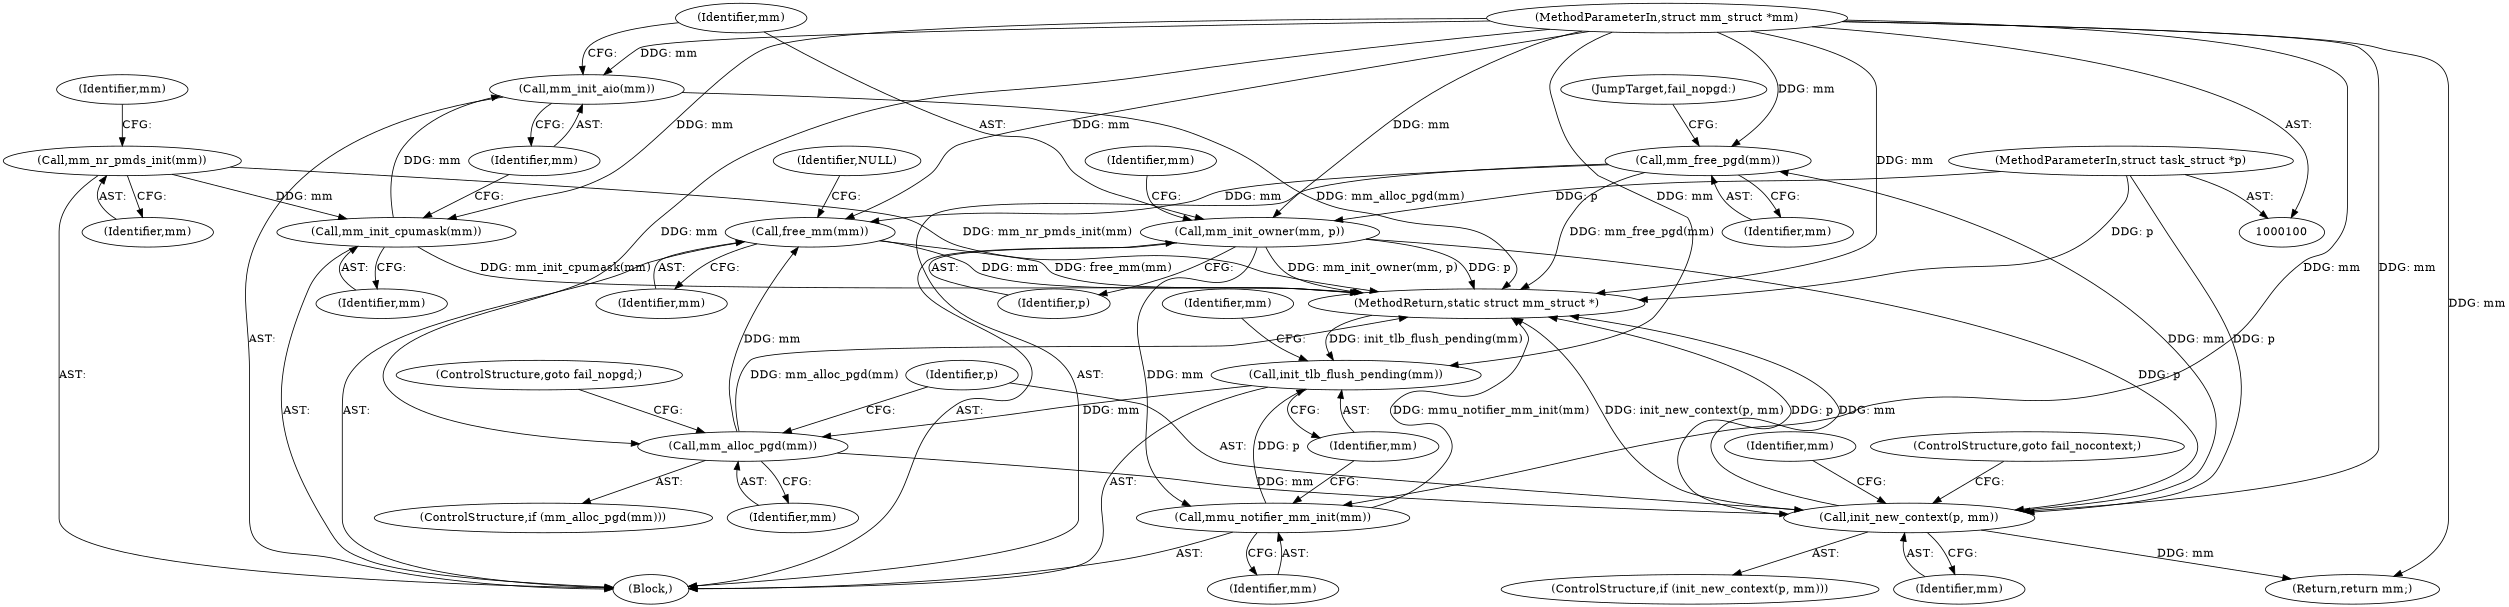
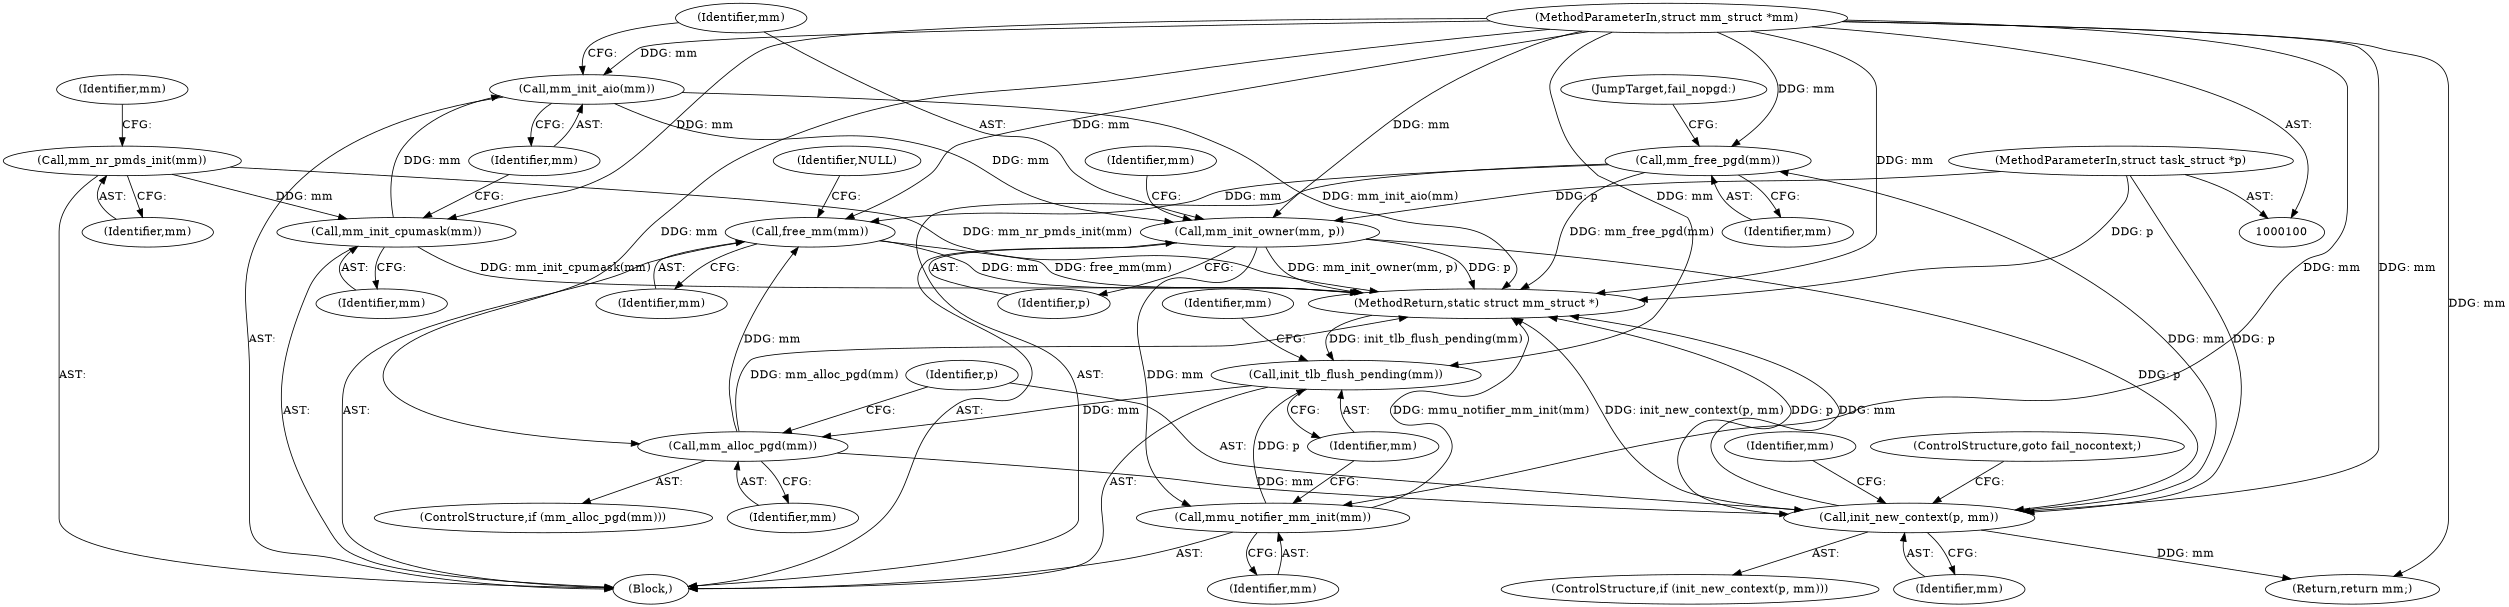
none -> (895, 139)
(1390, 197) -> (1390, 197)
(539, 375) -> none
